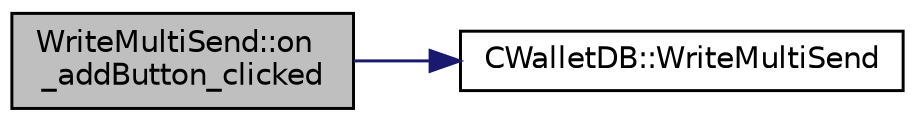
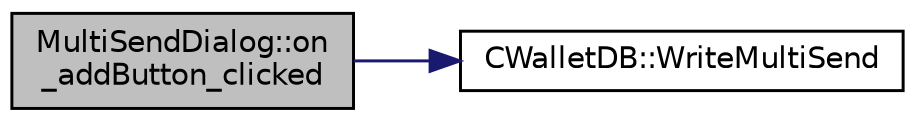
(183, 61) -> (183, 61)
